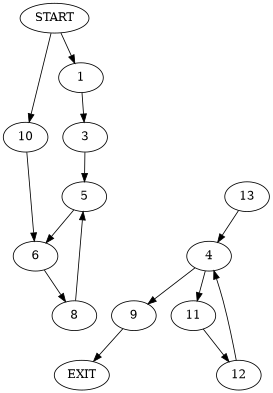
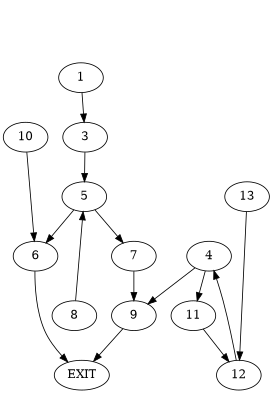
(55, 18) -> none
(230, 223) -> (243, 282)
none -> (134, 256)
(53, 282) -> (40, 316)
